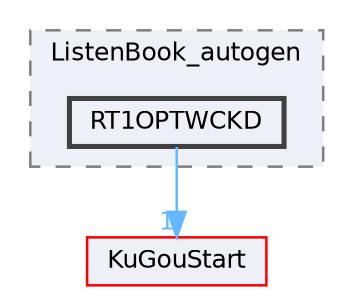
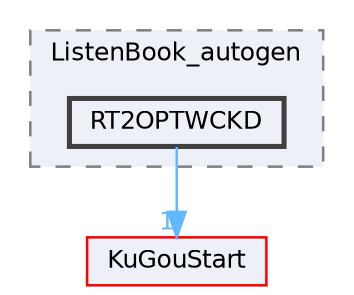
(177, 122) -> (177, 122)
